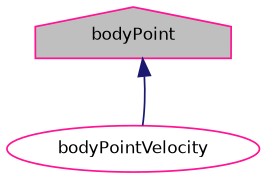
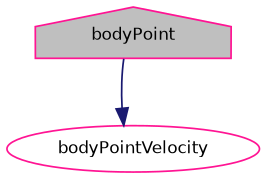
(145, 101) -> (122, 83)
